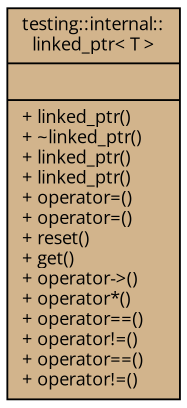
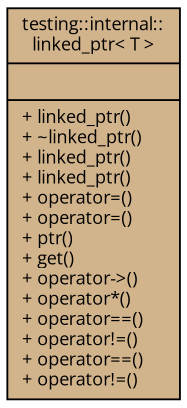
(56, 239) -> (48, 239)
